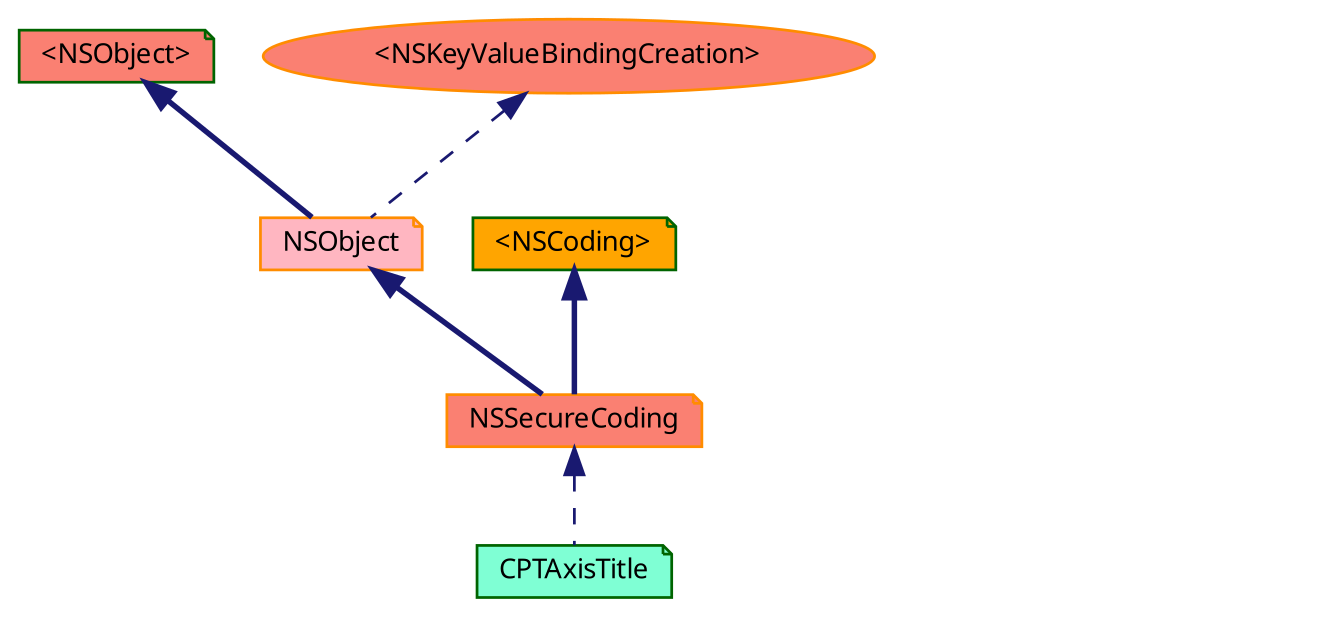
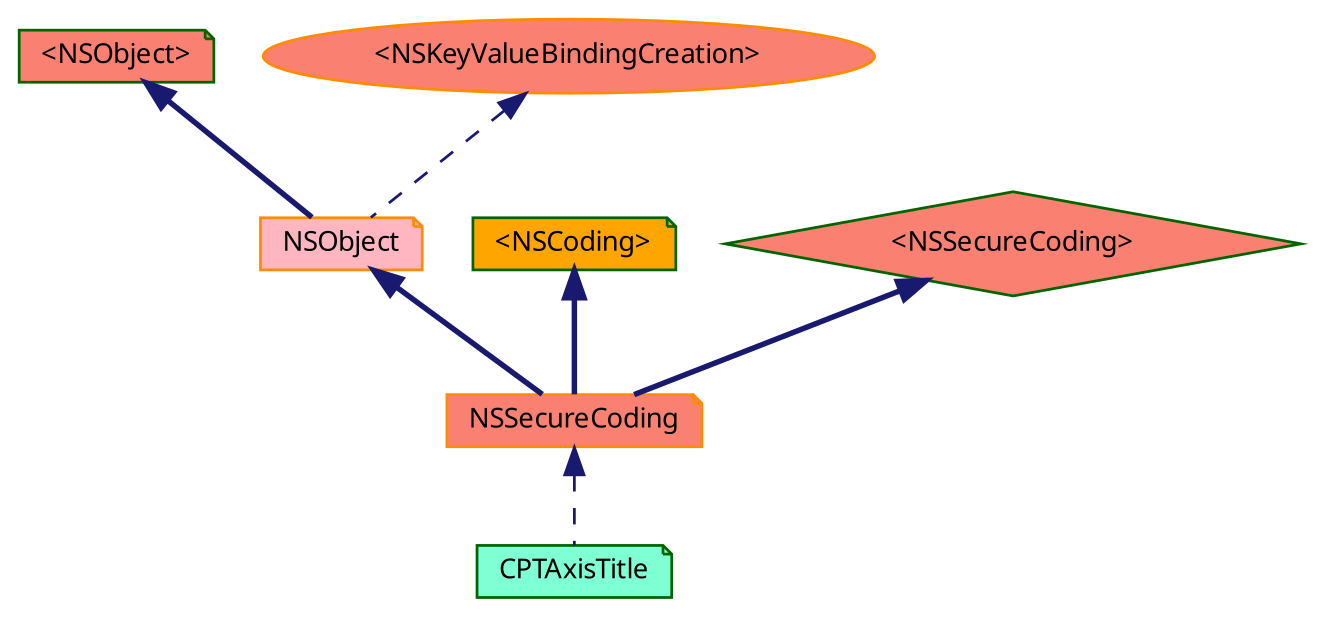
none -> (1013, 244)
